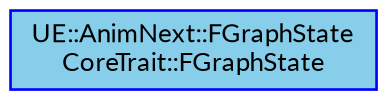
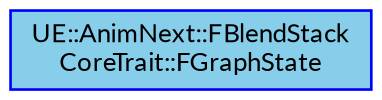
(194, 50) -> (191, 50)
